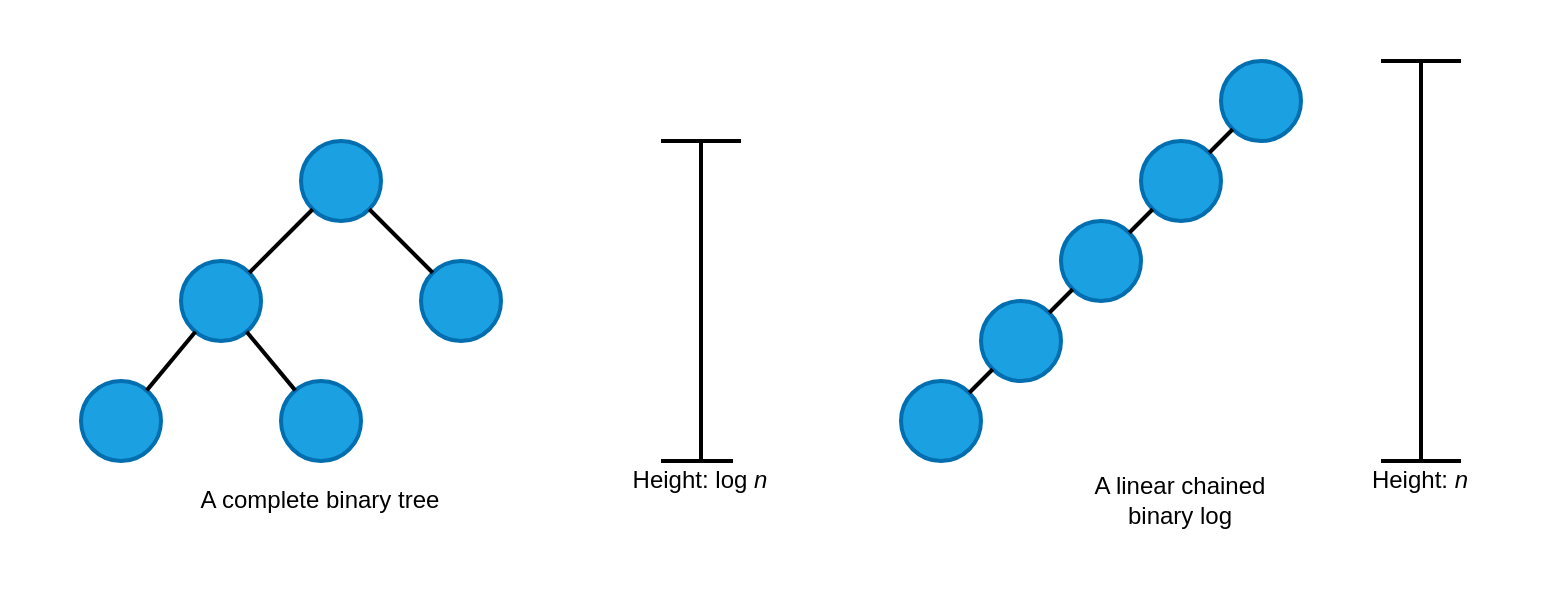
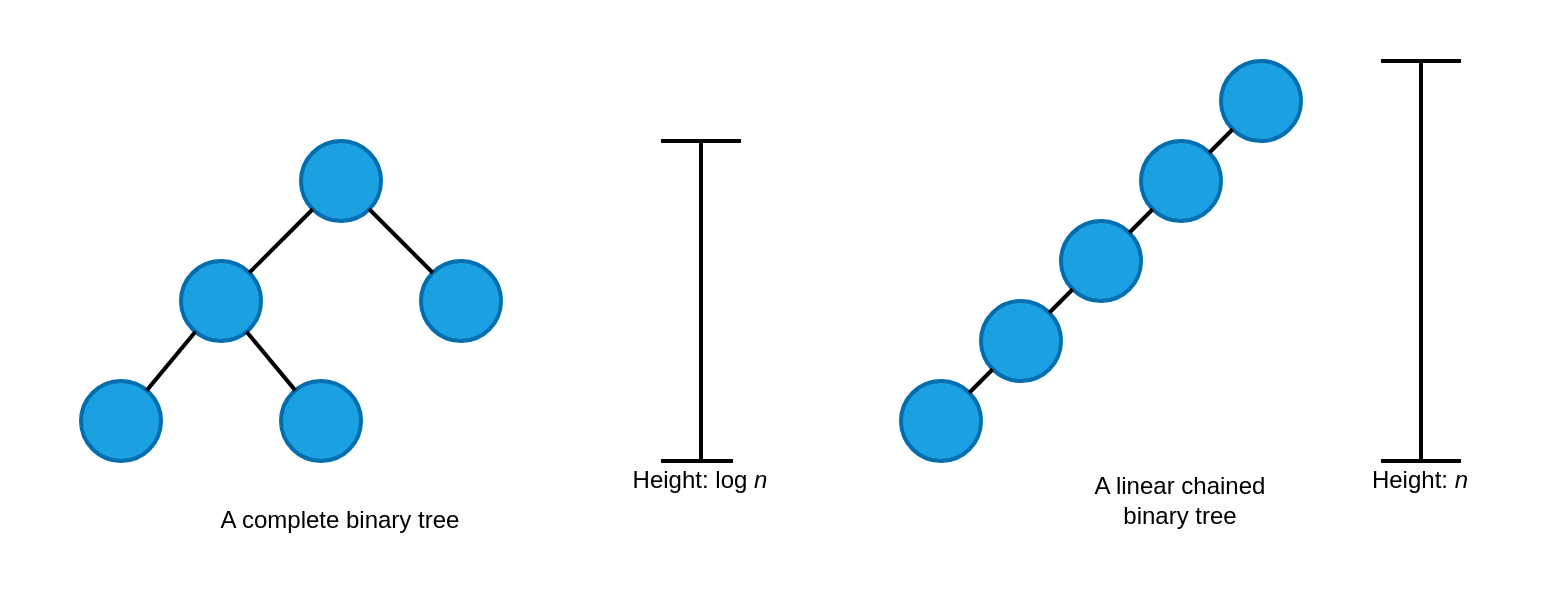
(321, 501) -> (341, 521)
(1181, 501) -> (1181, 501)
